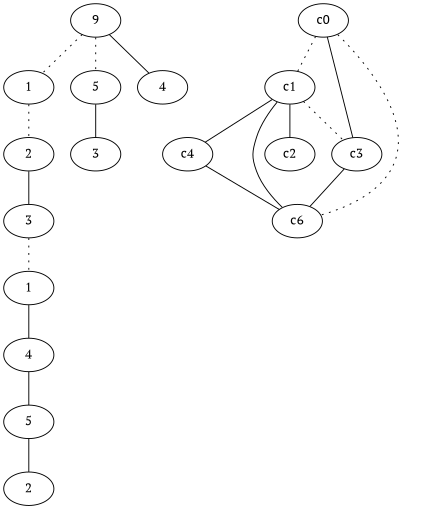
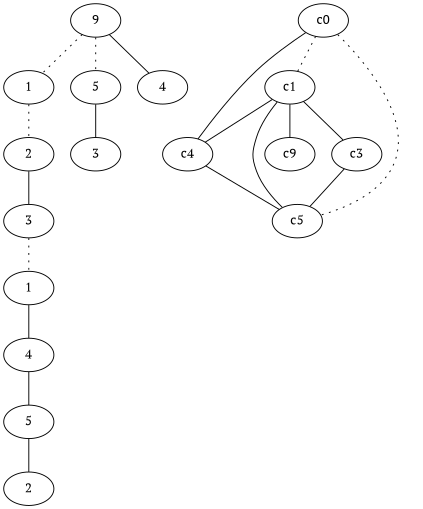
(340, 87) -> (247, 80)
(323, 121) -> (323, 121)
(290, 154) -> (290, 154)
(297, 221) -> (297, 221)
